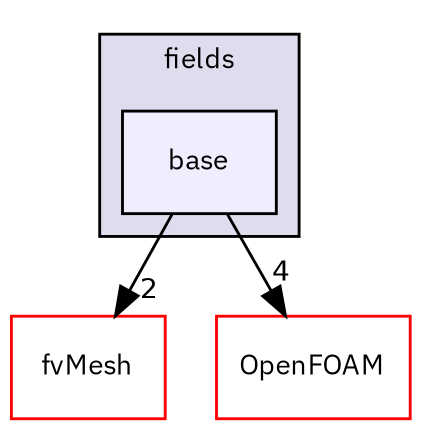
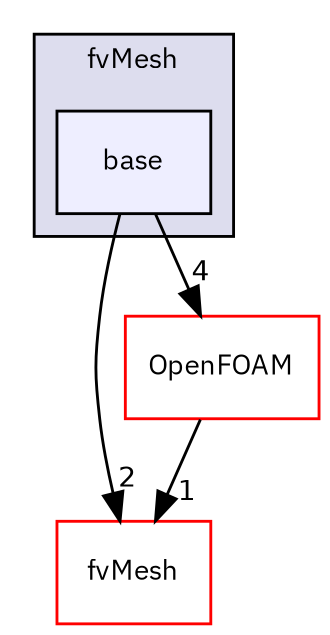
(199, 61) -> (134, 61)
none -> (184, 457)
